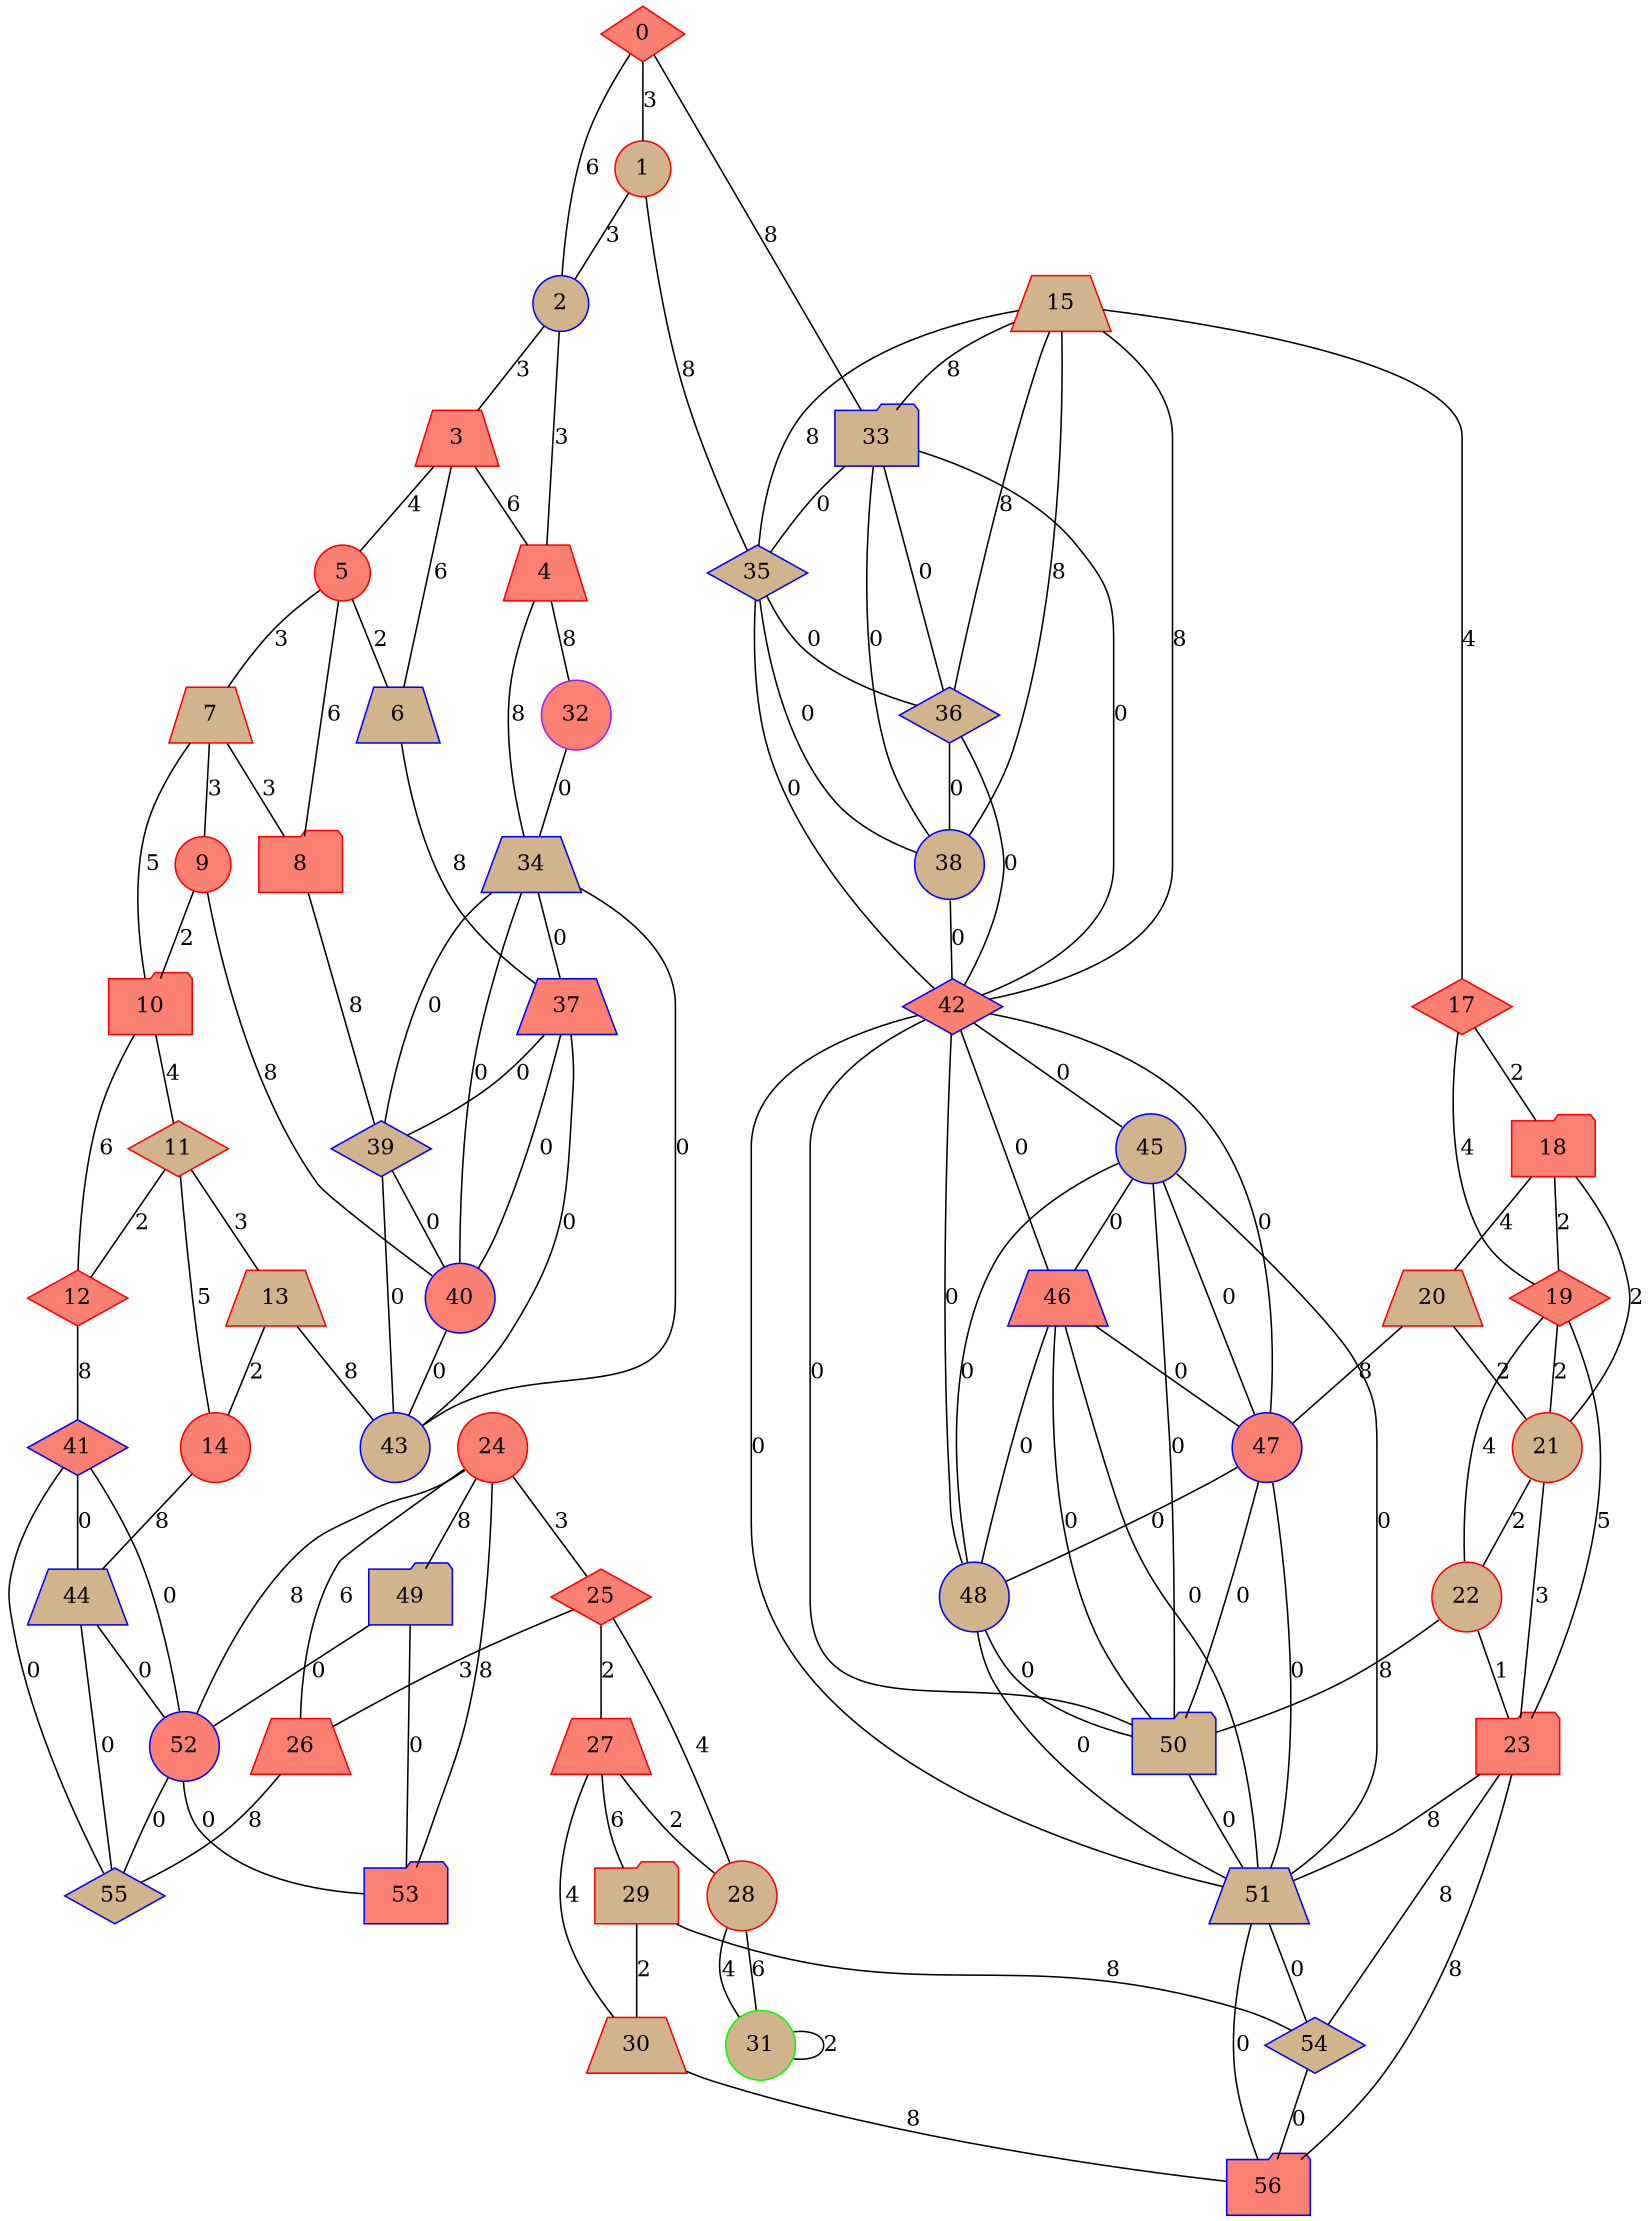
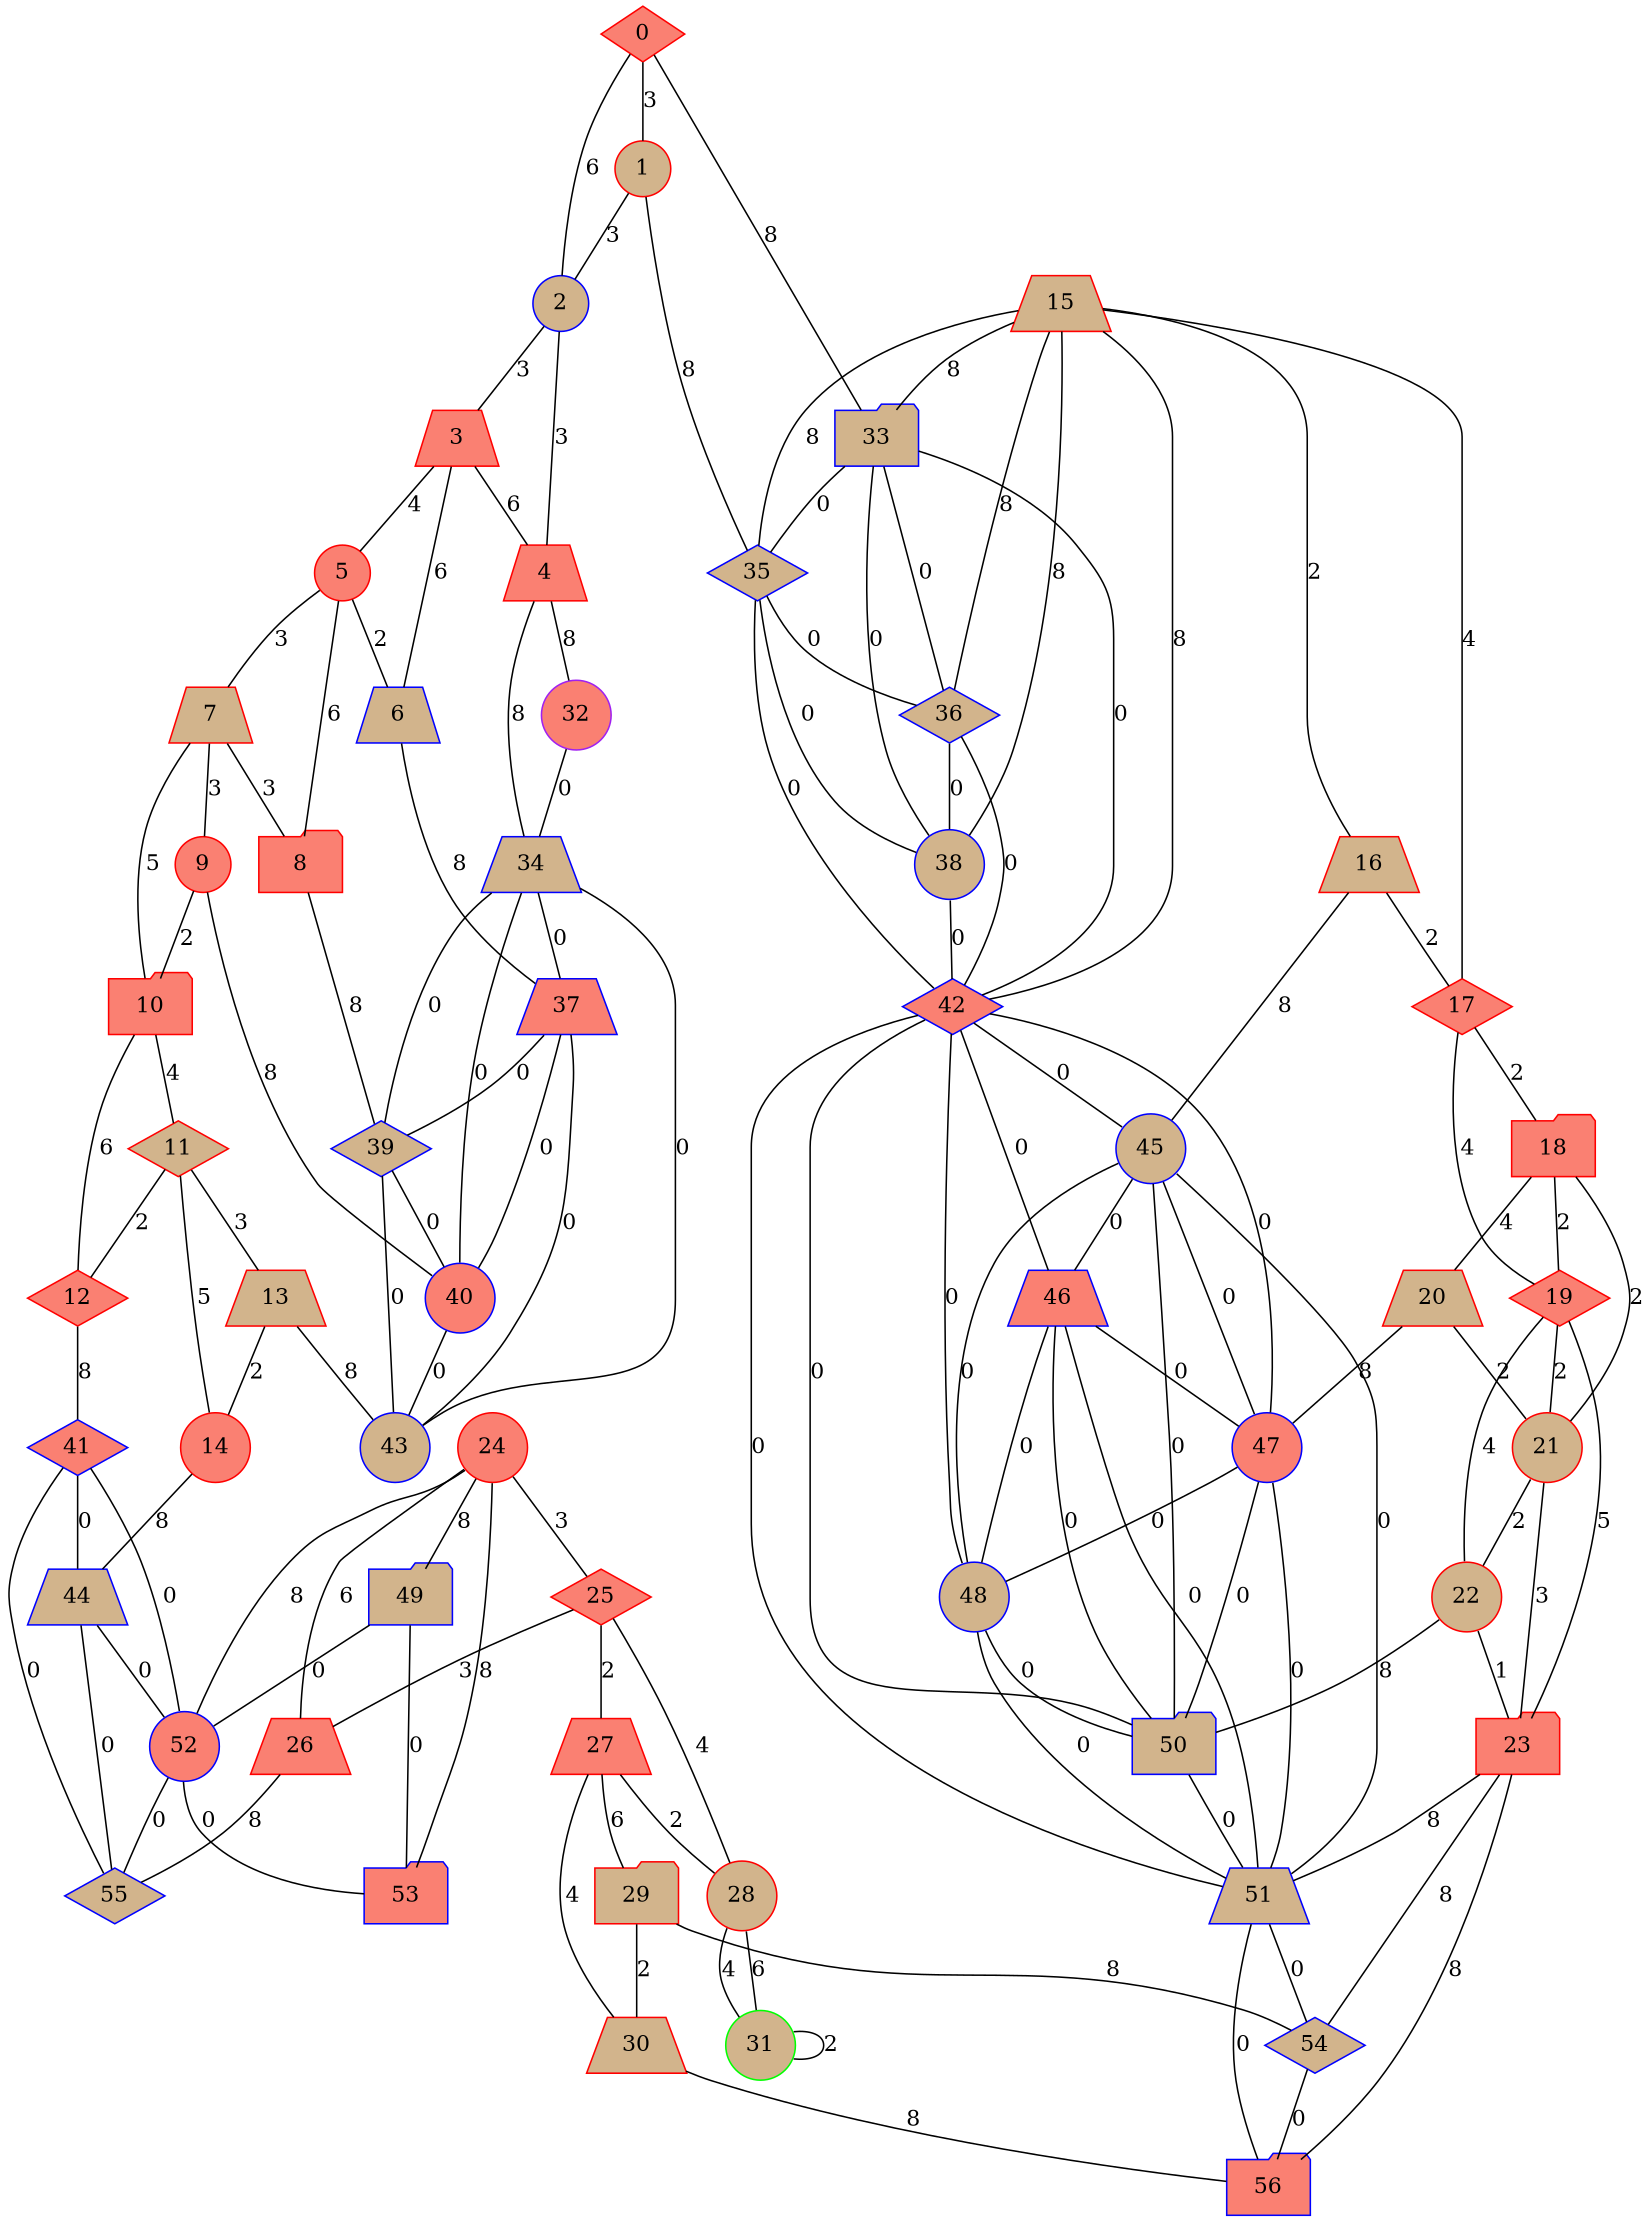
none -> (1369, 865)
